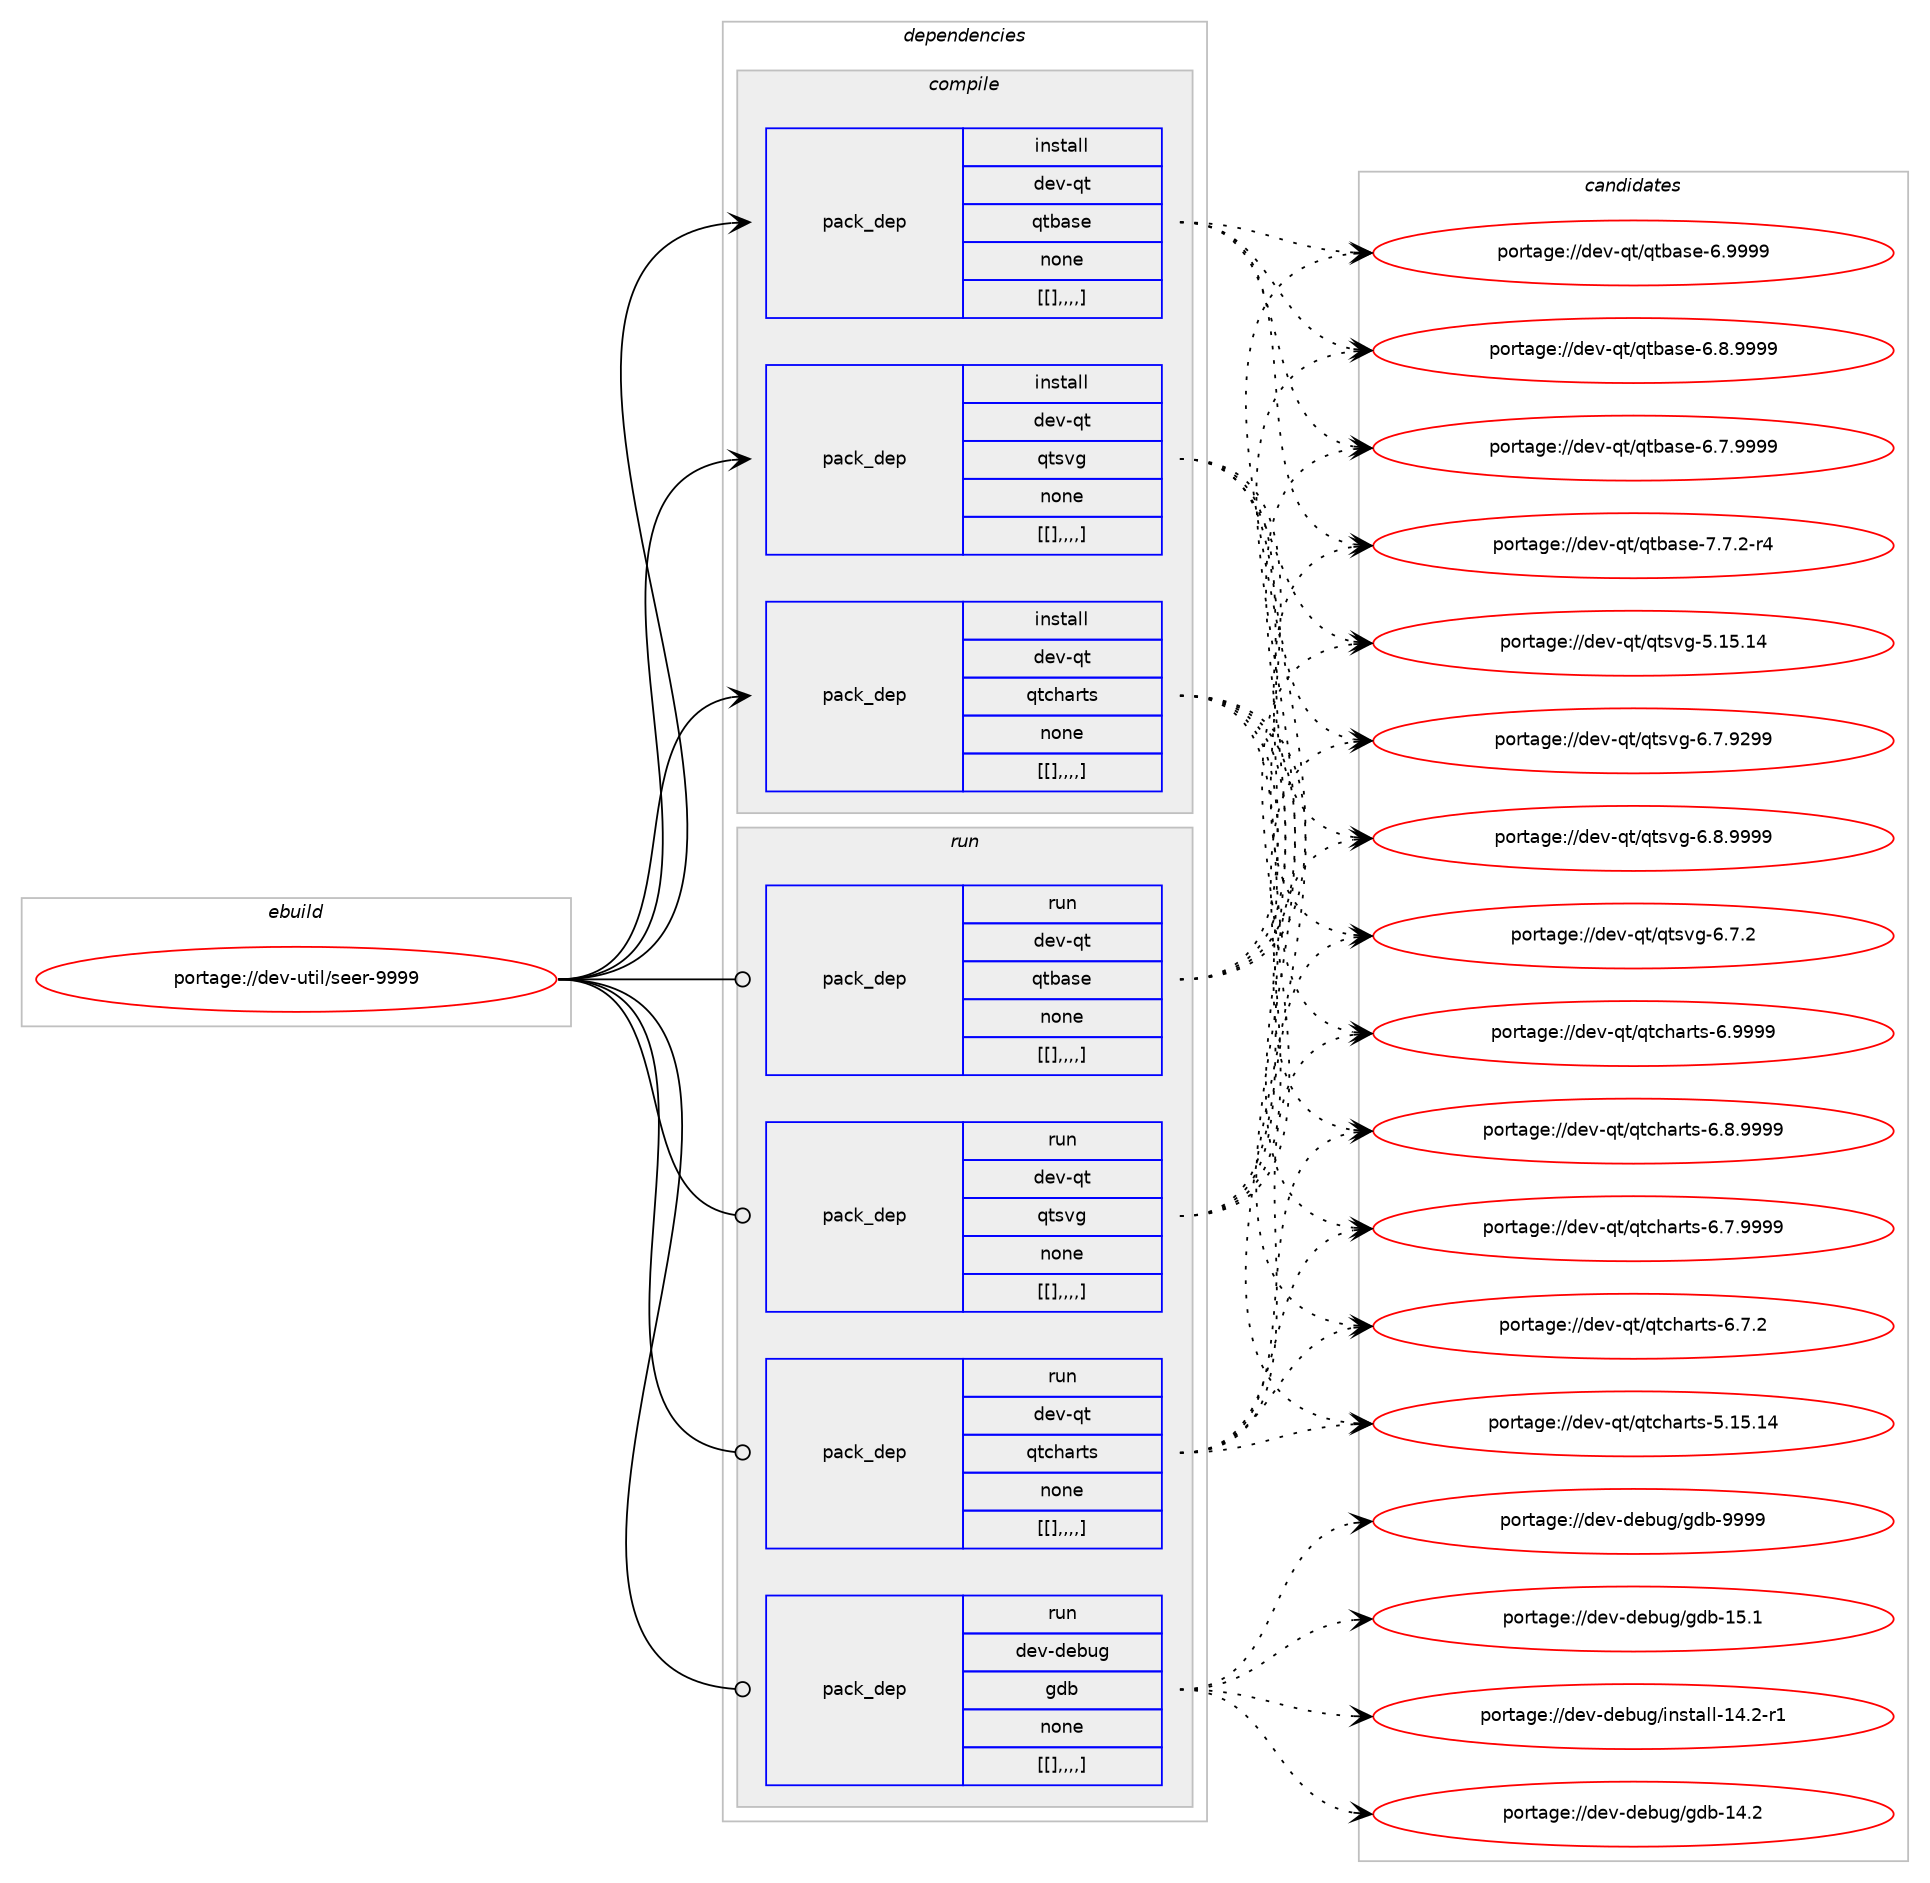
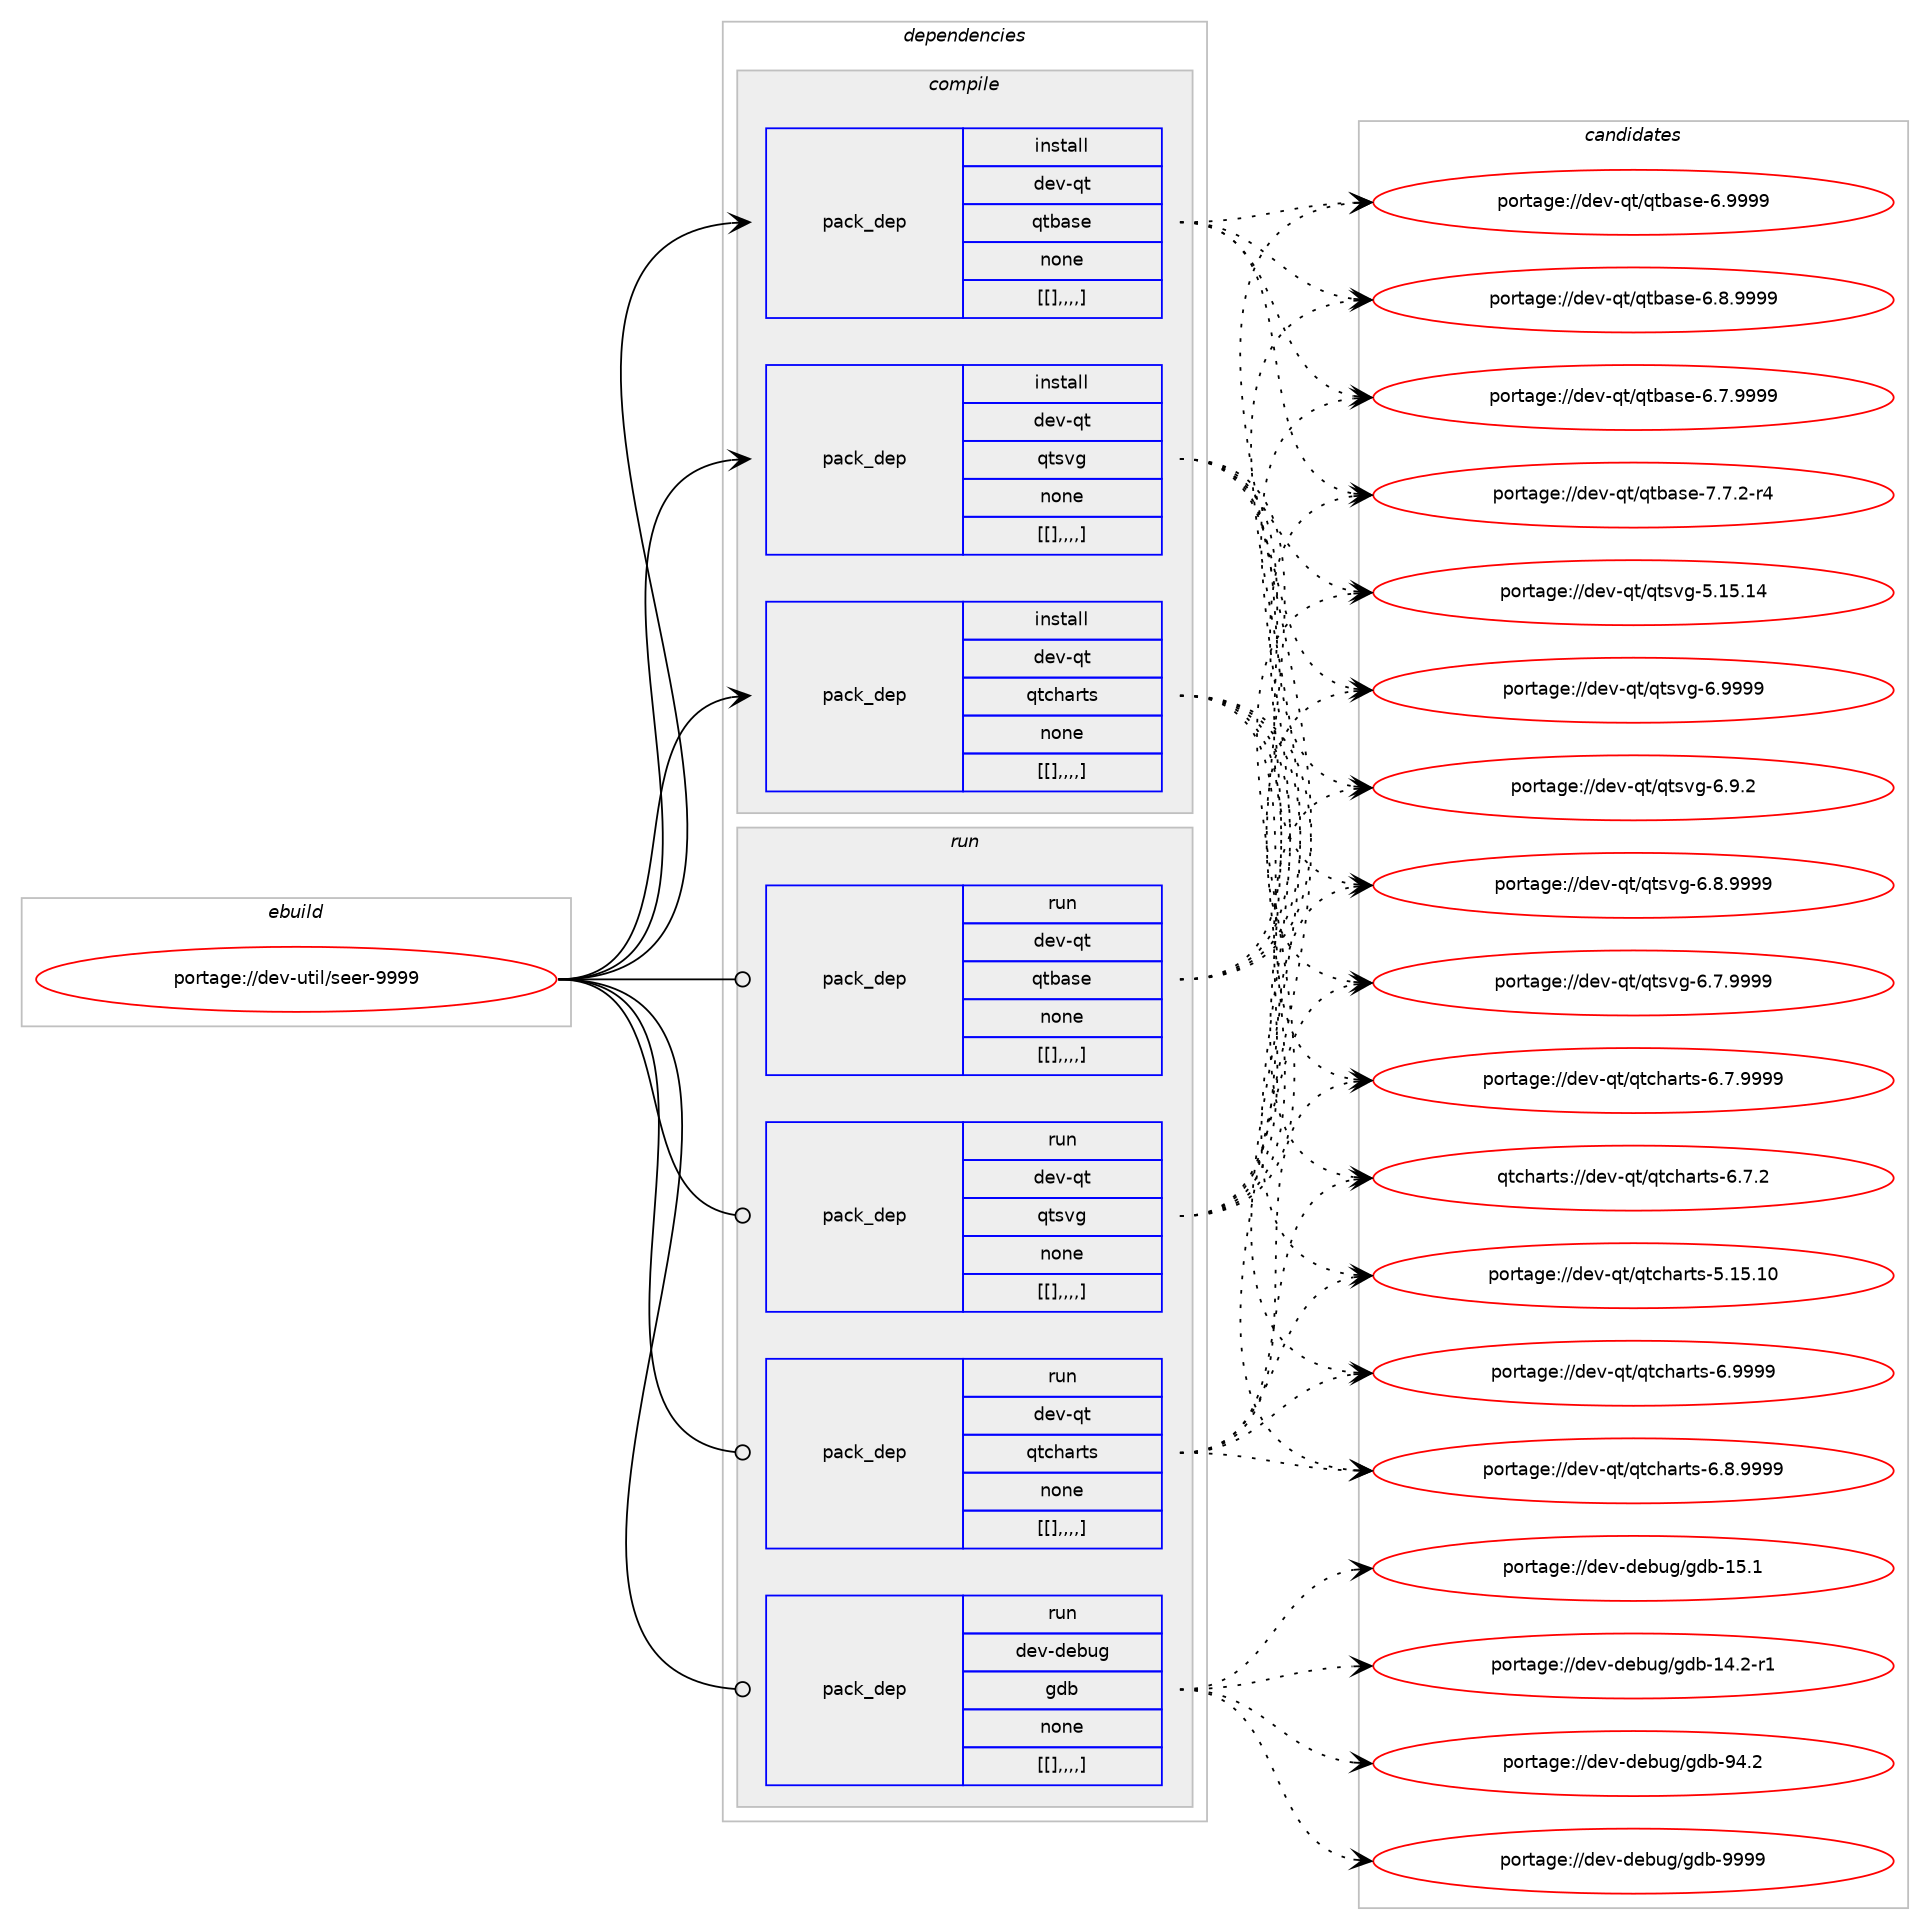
none -> (1633, 690)
(1633, 741) -> (1633, 983)
(1633, 936) -> (1633, 788)
(1633, 1326) -> (1633, 1178)
(1633, 1424) -> (1633, 1276)
(1633, 1717) -> (1633, 1666)
(1633, 1814) -> (1633, 1764)
